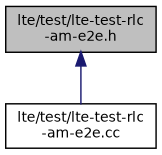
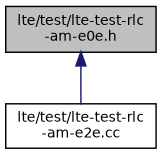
(81, 29) -> (81, 29)
